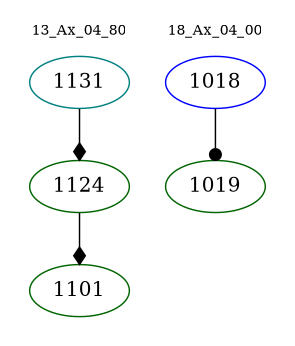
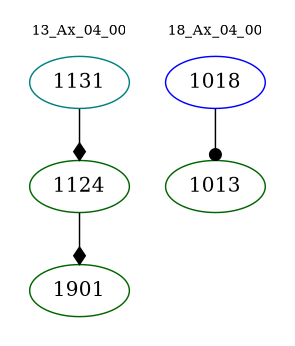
(80, 31) -> (80, 31)
(215, 187) -> (215, 187)
(80, 291) -> (80, 291)
